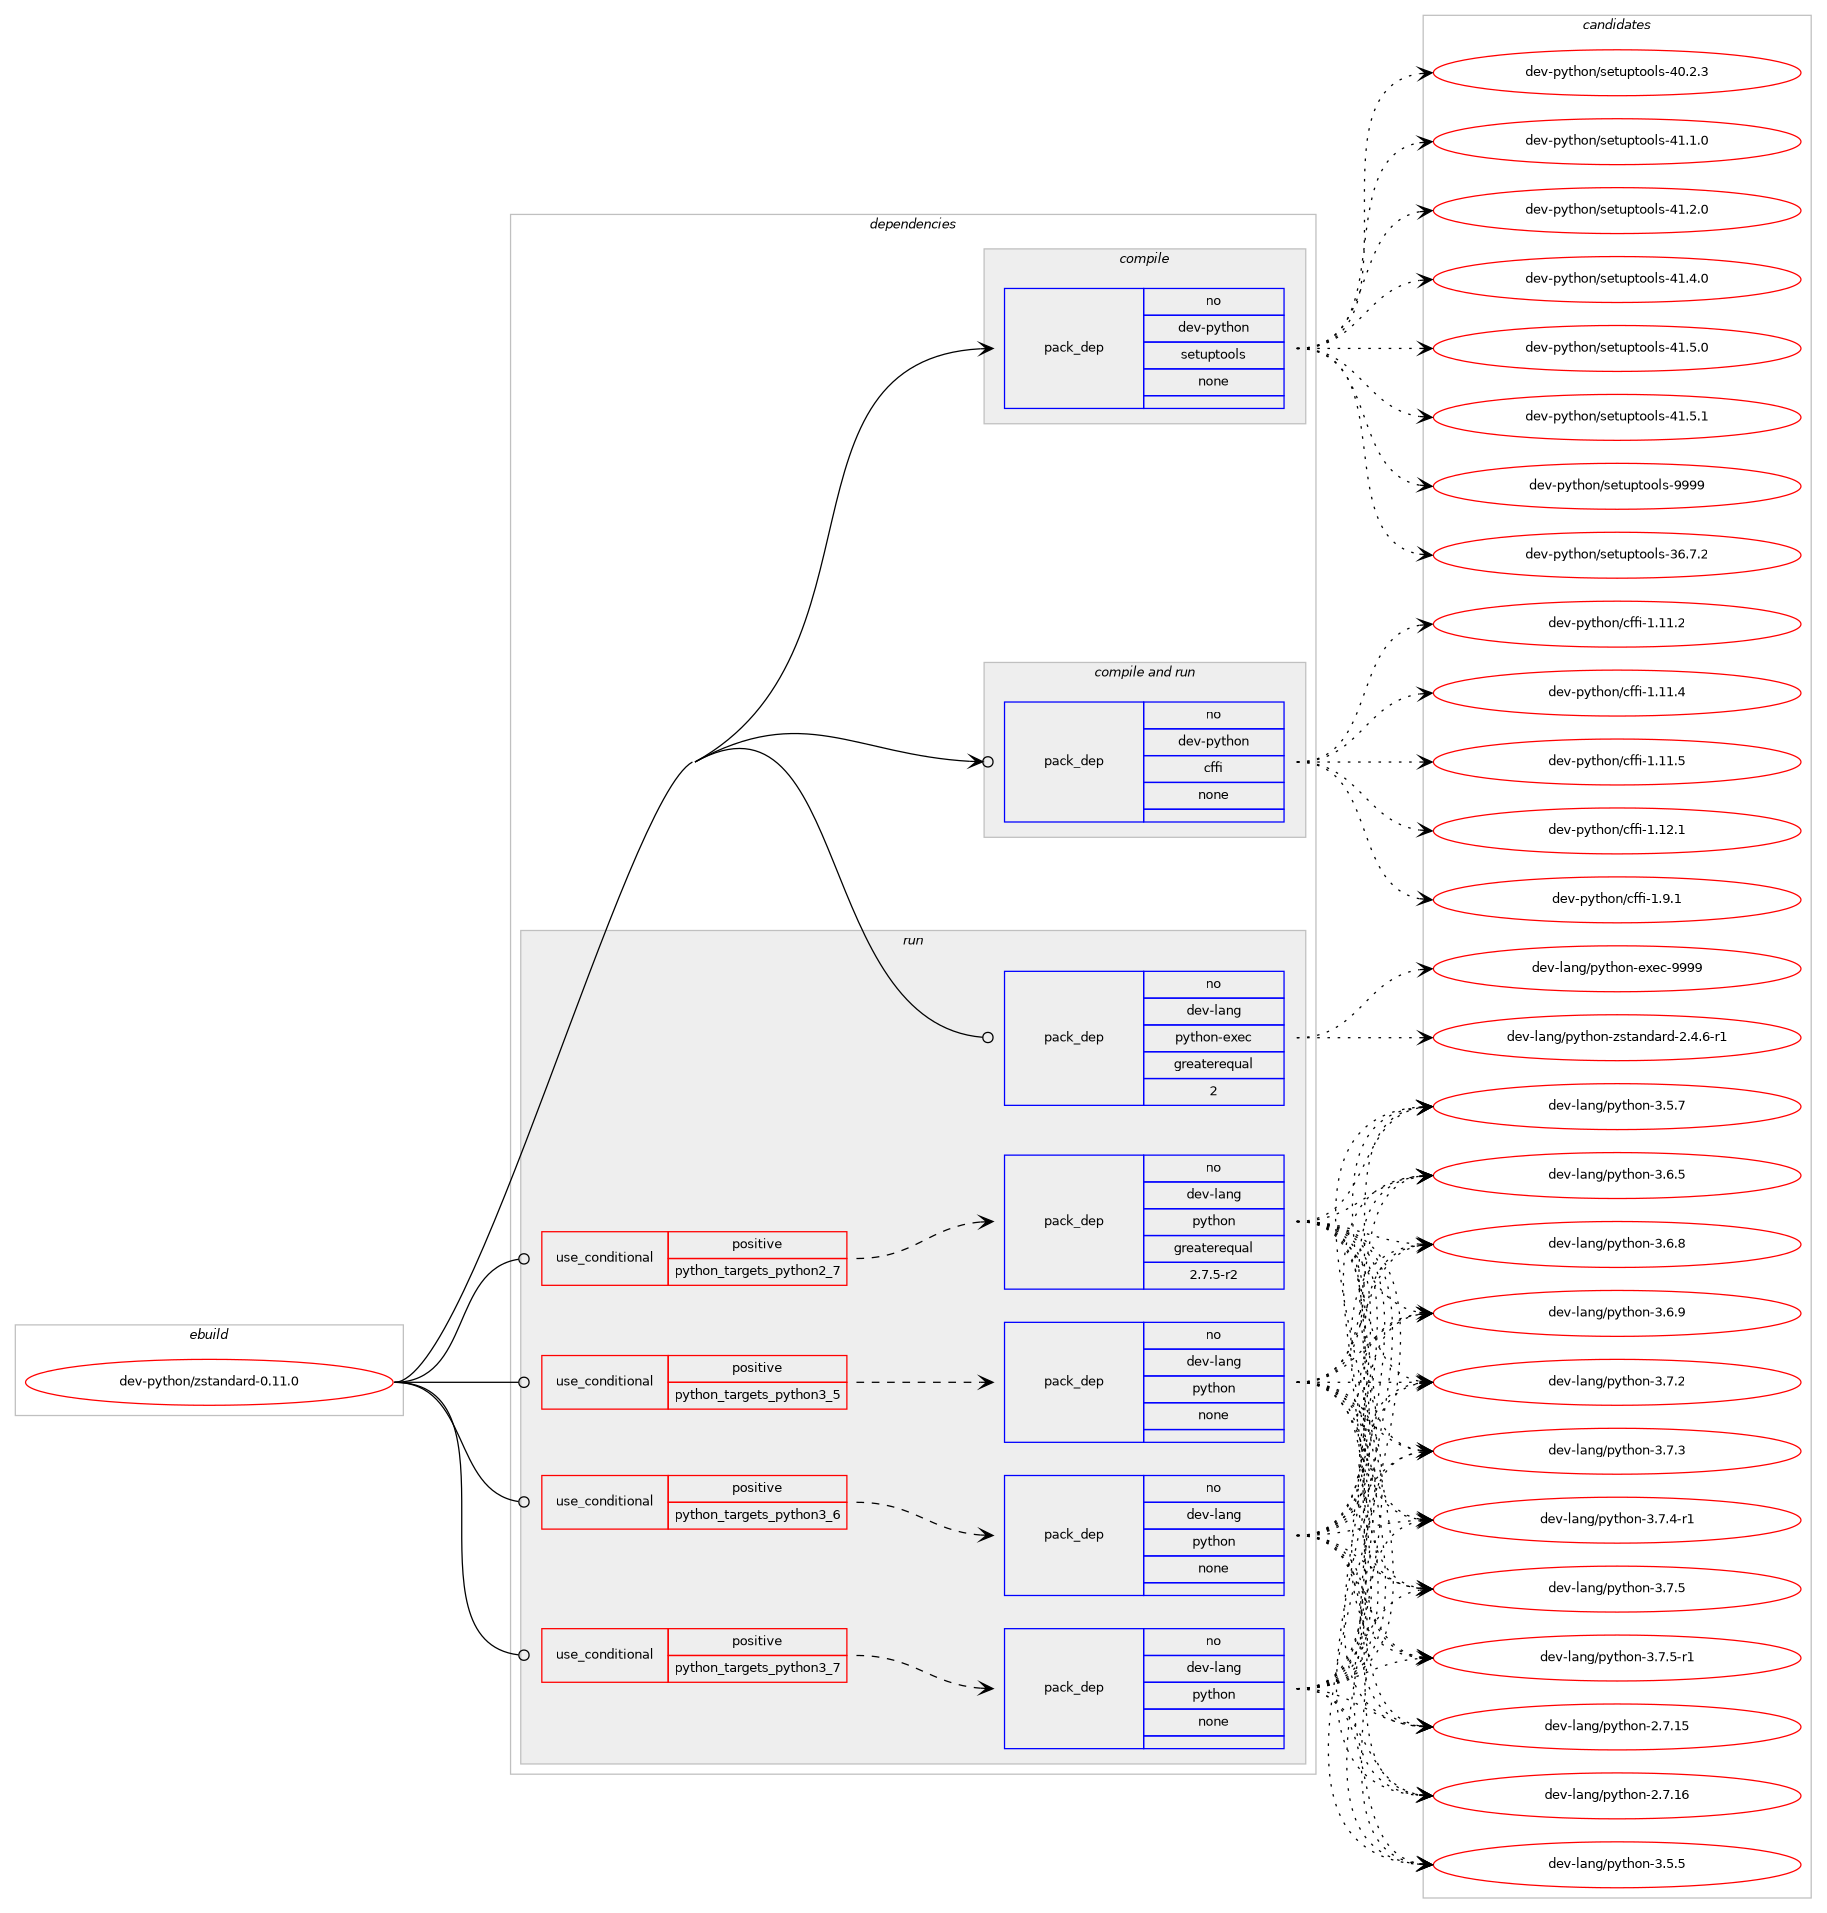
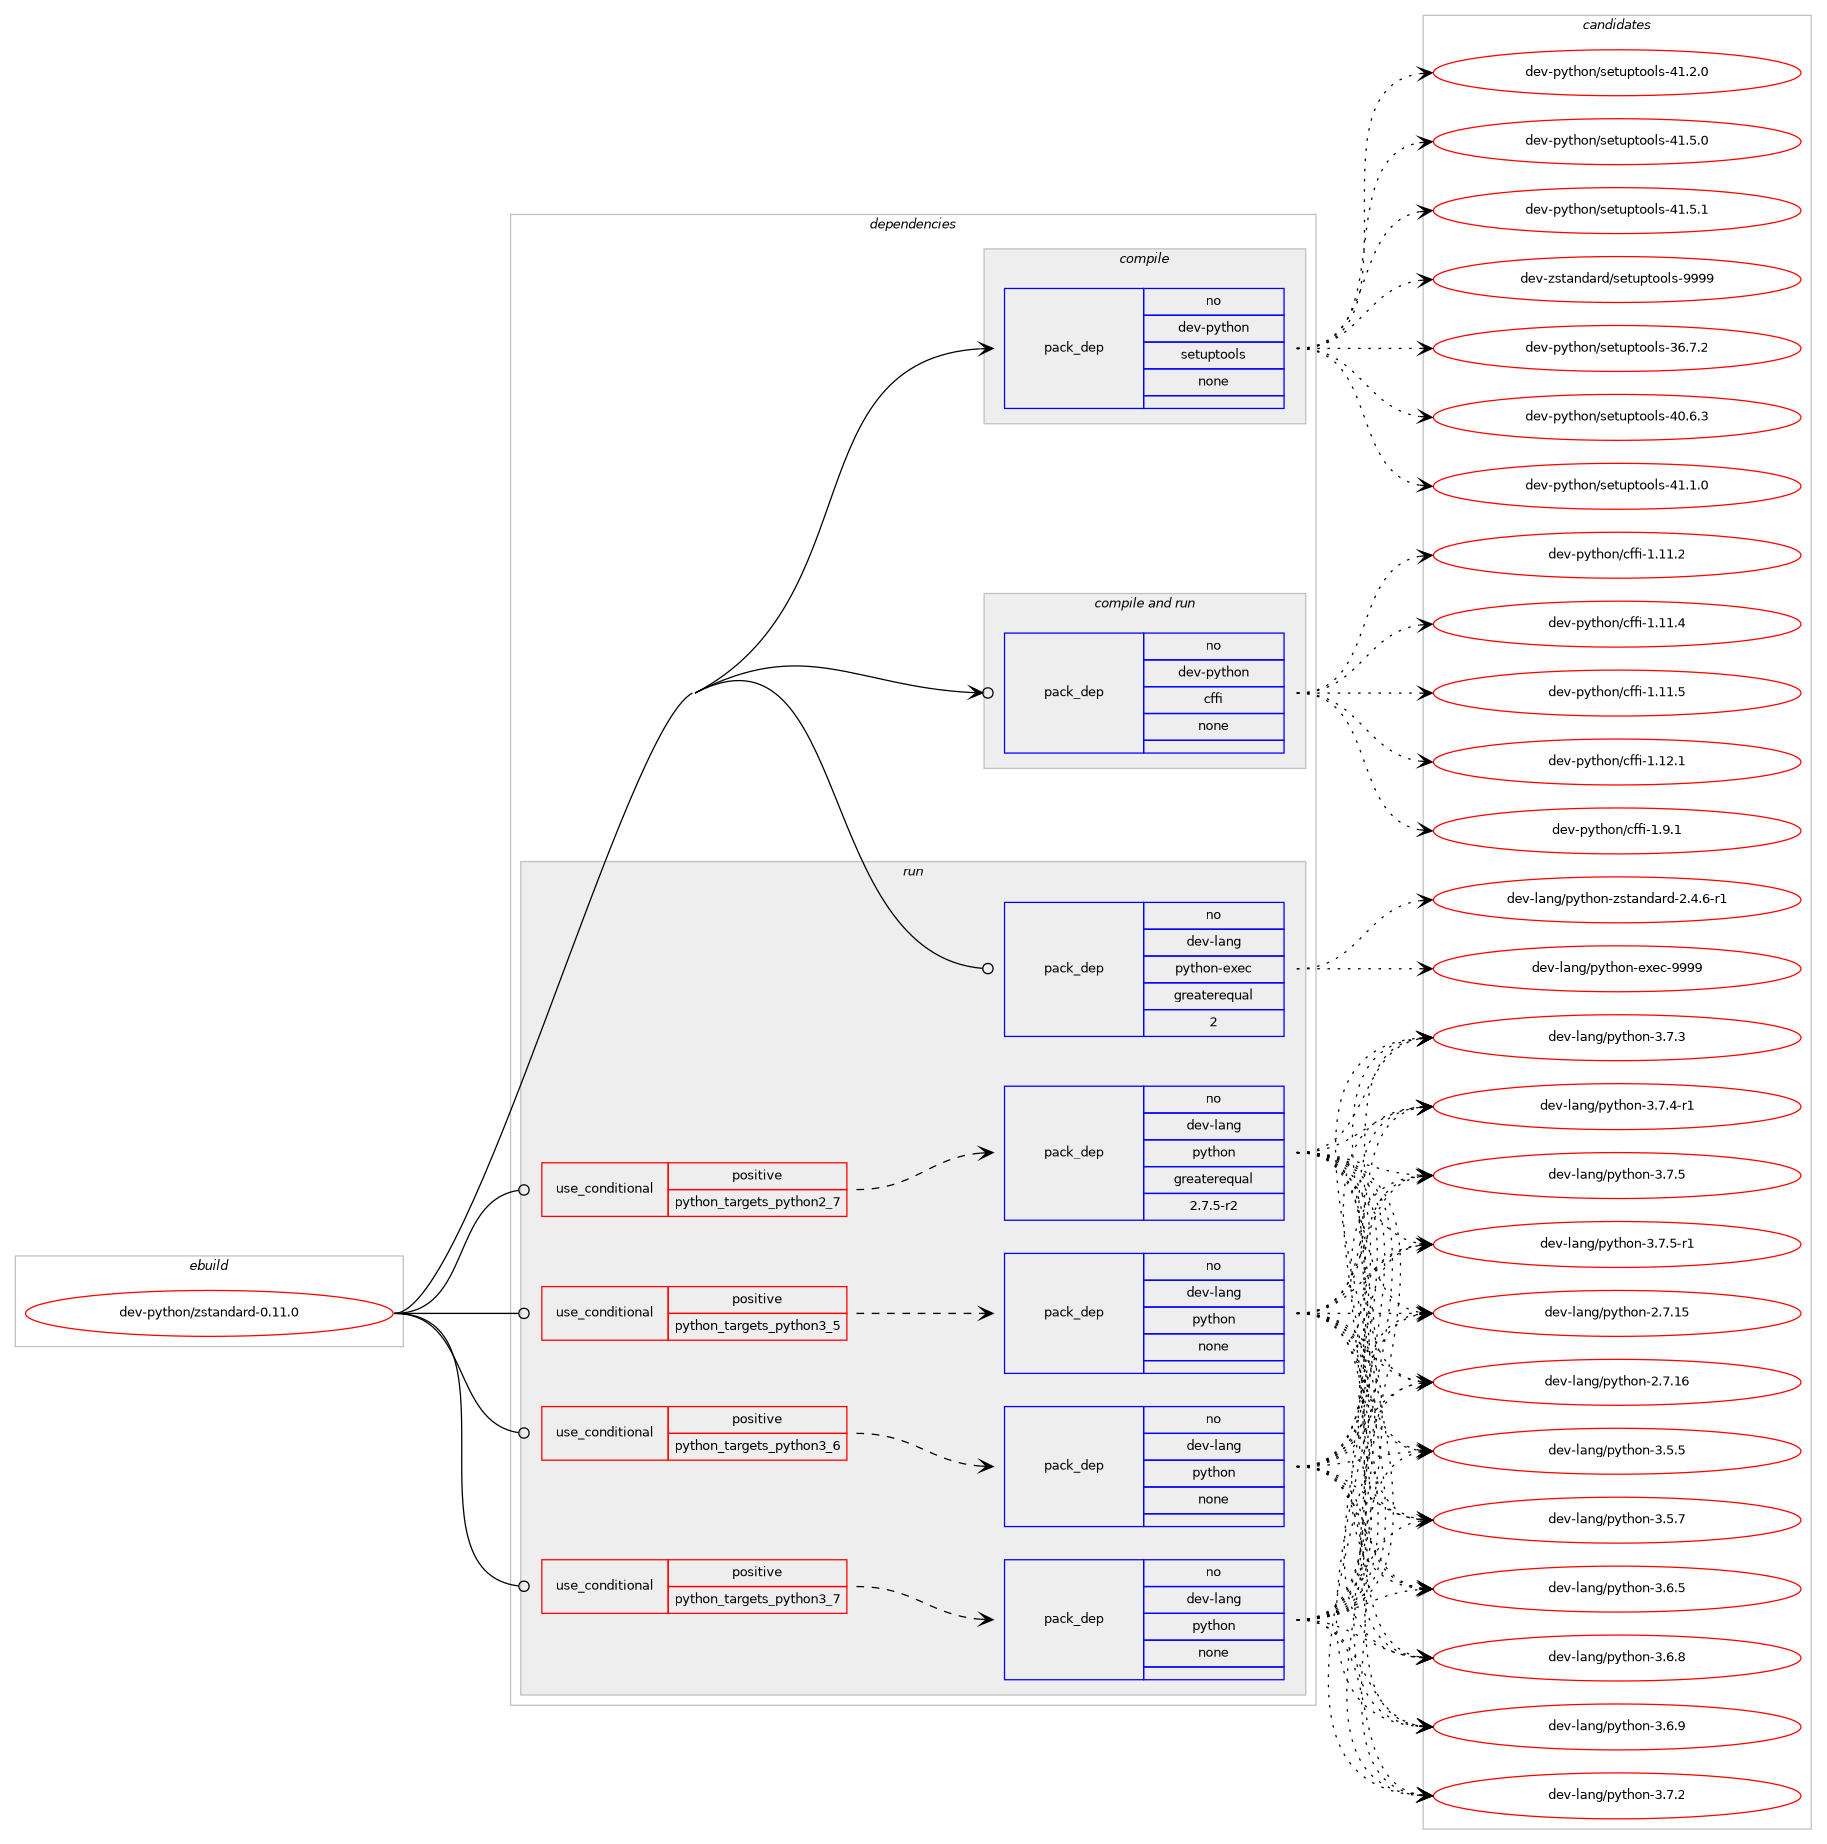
(1617, 73) -> (1617, 417)
(1617, 280) -> none
(1617, 486) -> (1617, 280)
